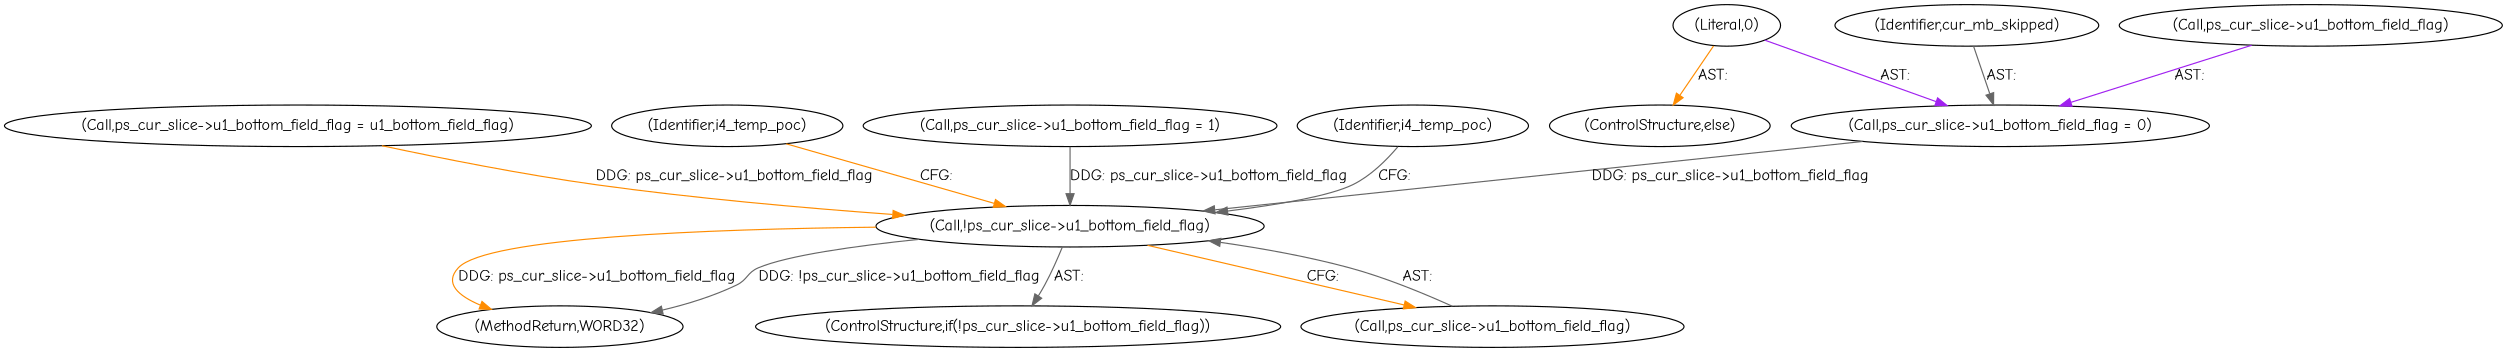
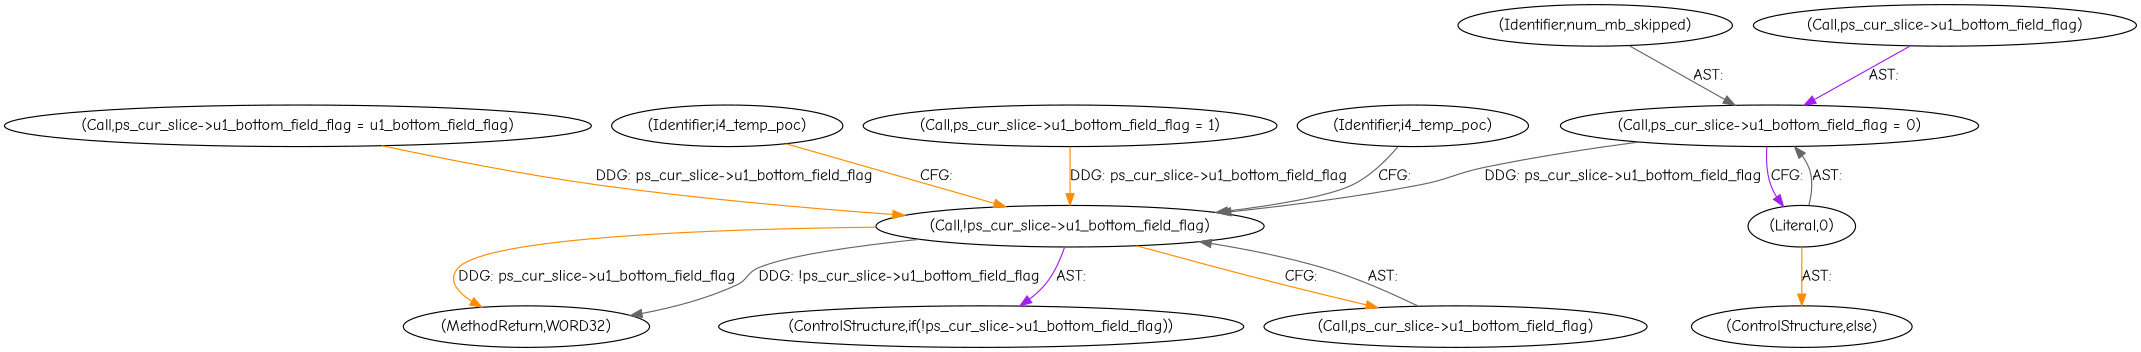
(1967, 25) -> (1595, 25)
(1850, 71) -> (1811, 180)
(1070, 170) -> (1070, 170)
none -> (1768, 173)
(1051, 272) -> (1051, 276)
